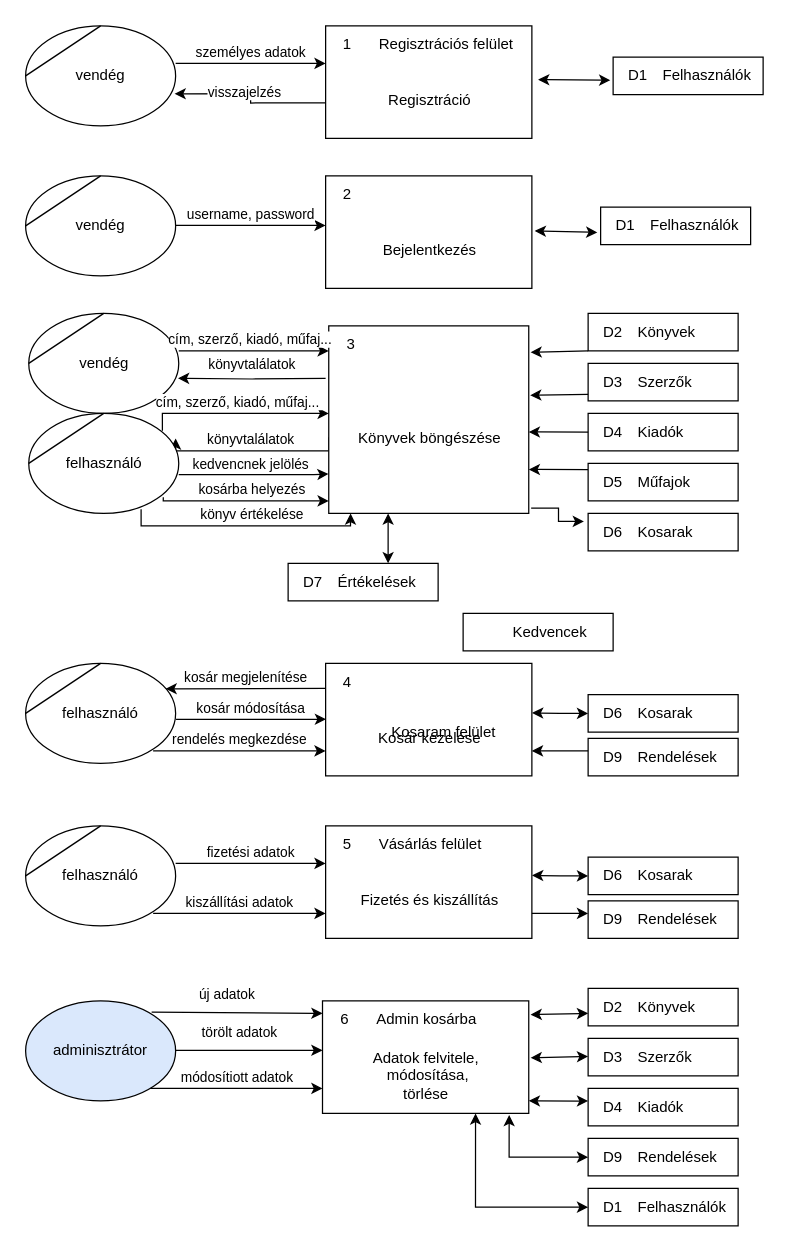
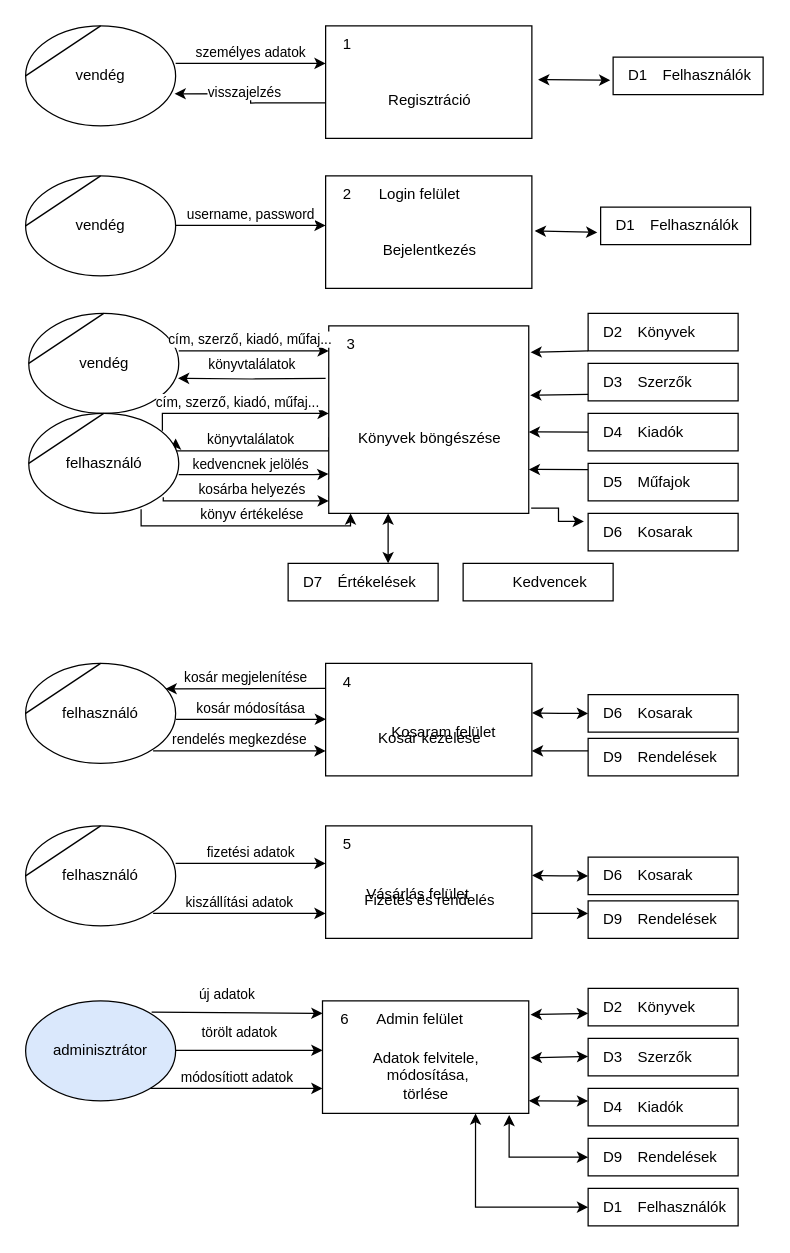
(451, 44) -> none
none -> (426, 194)
(538, 632) -> (538, 582)
(438, 844) -> (426, 894)
(430, 901) -> (430, 901)
(428, 1019) -> (424, 1019)
